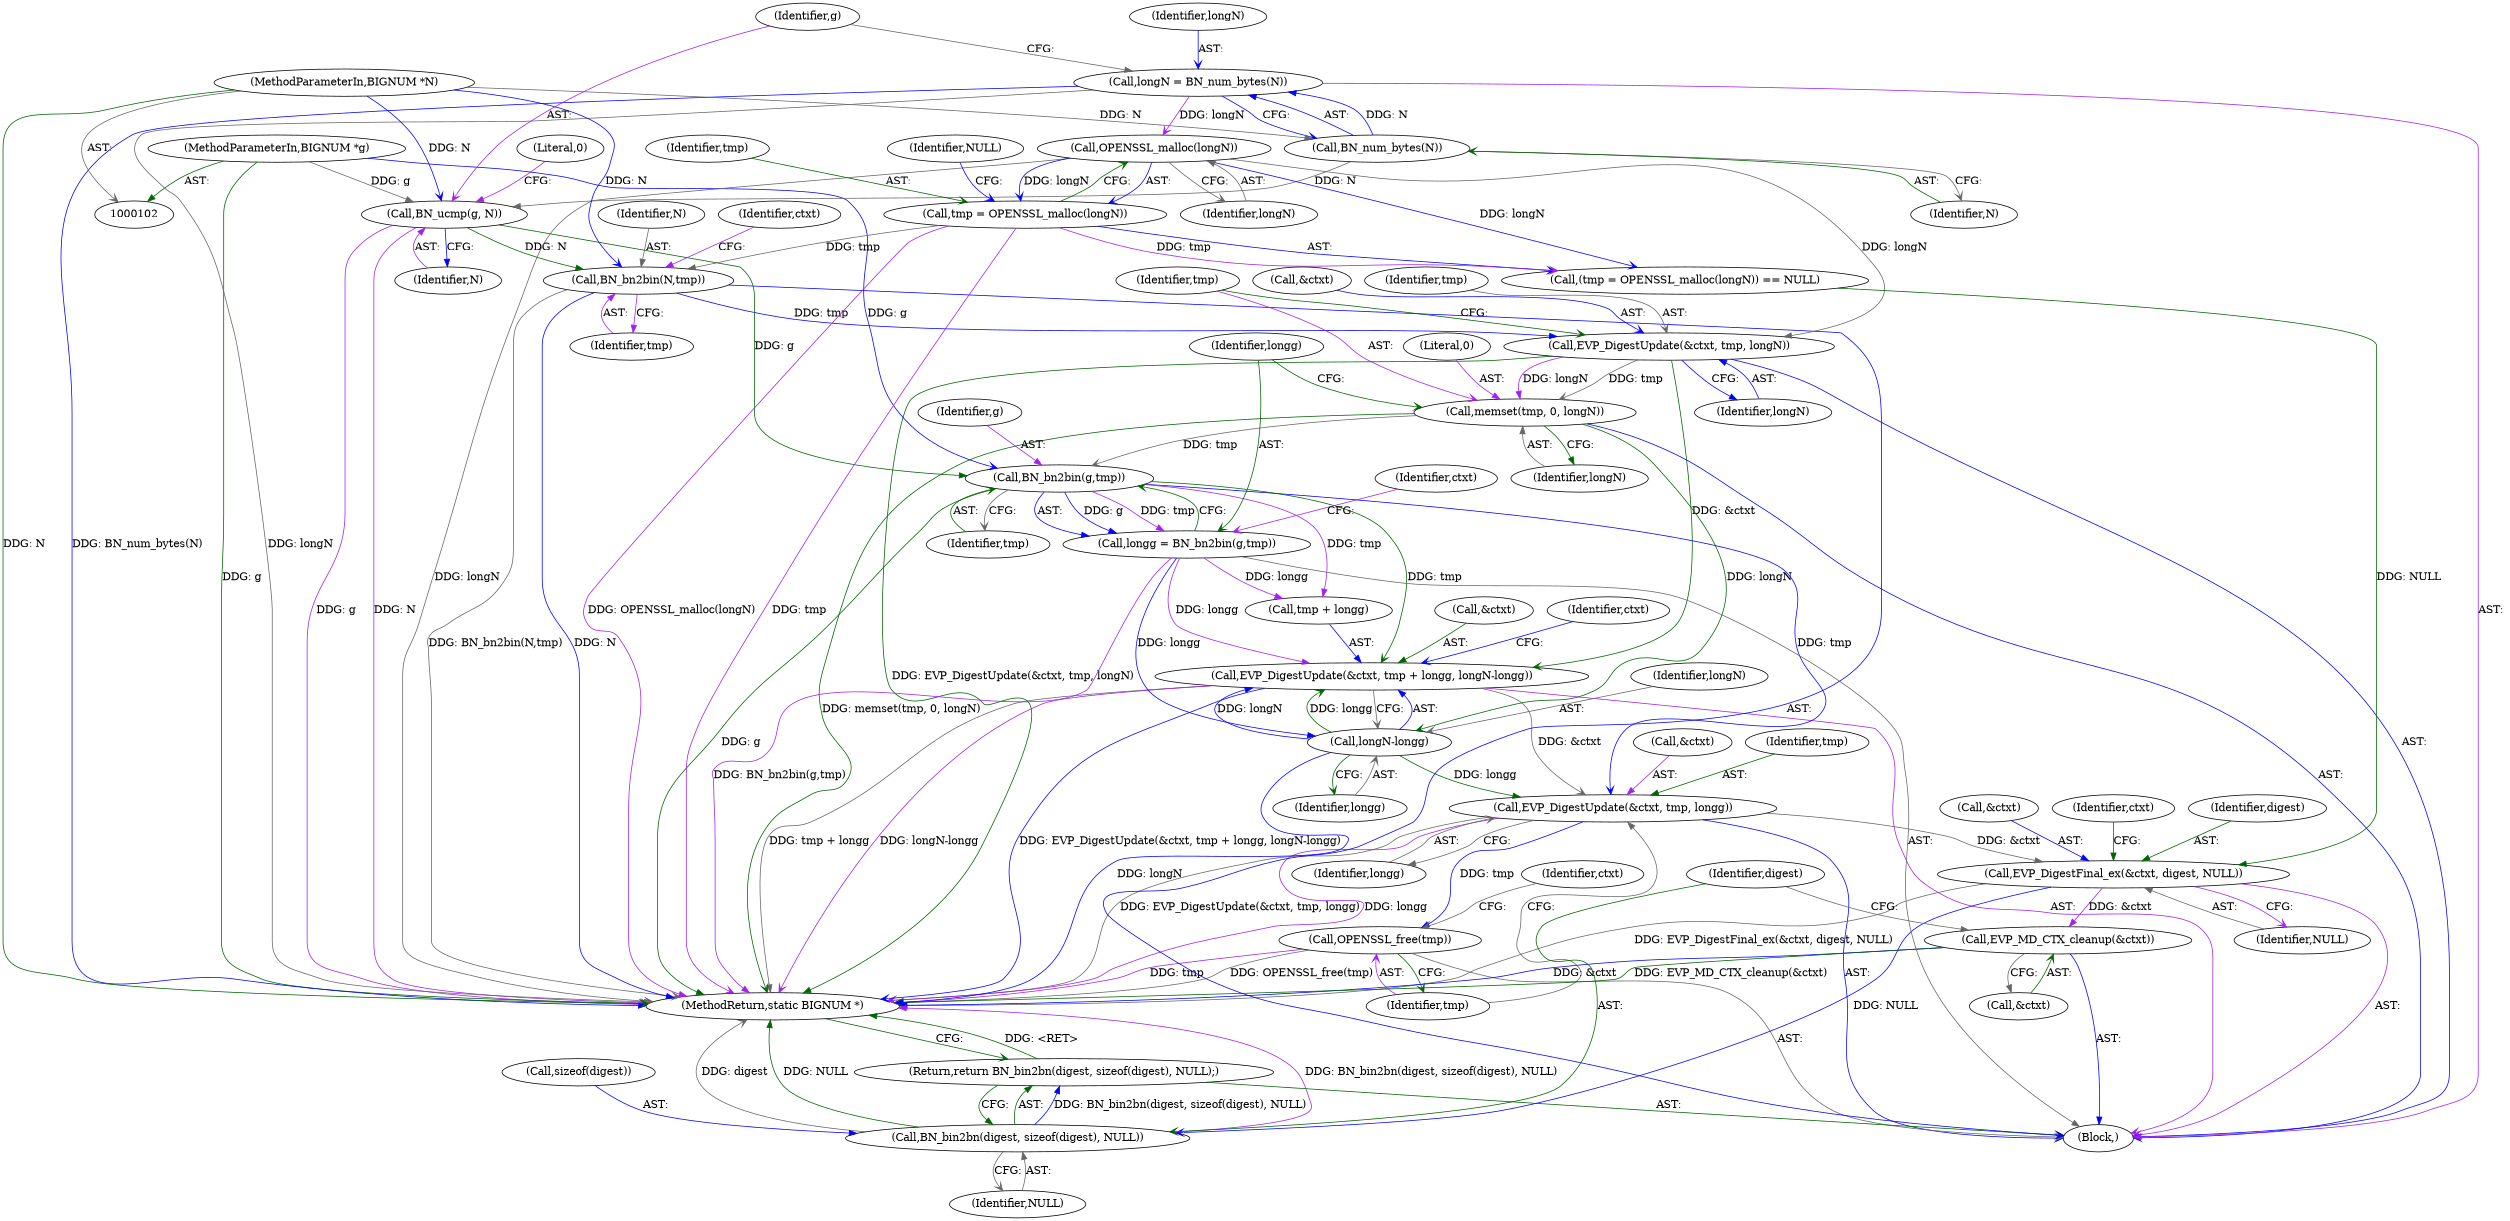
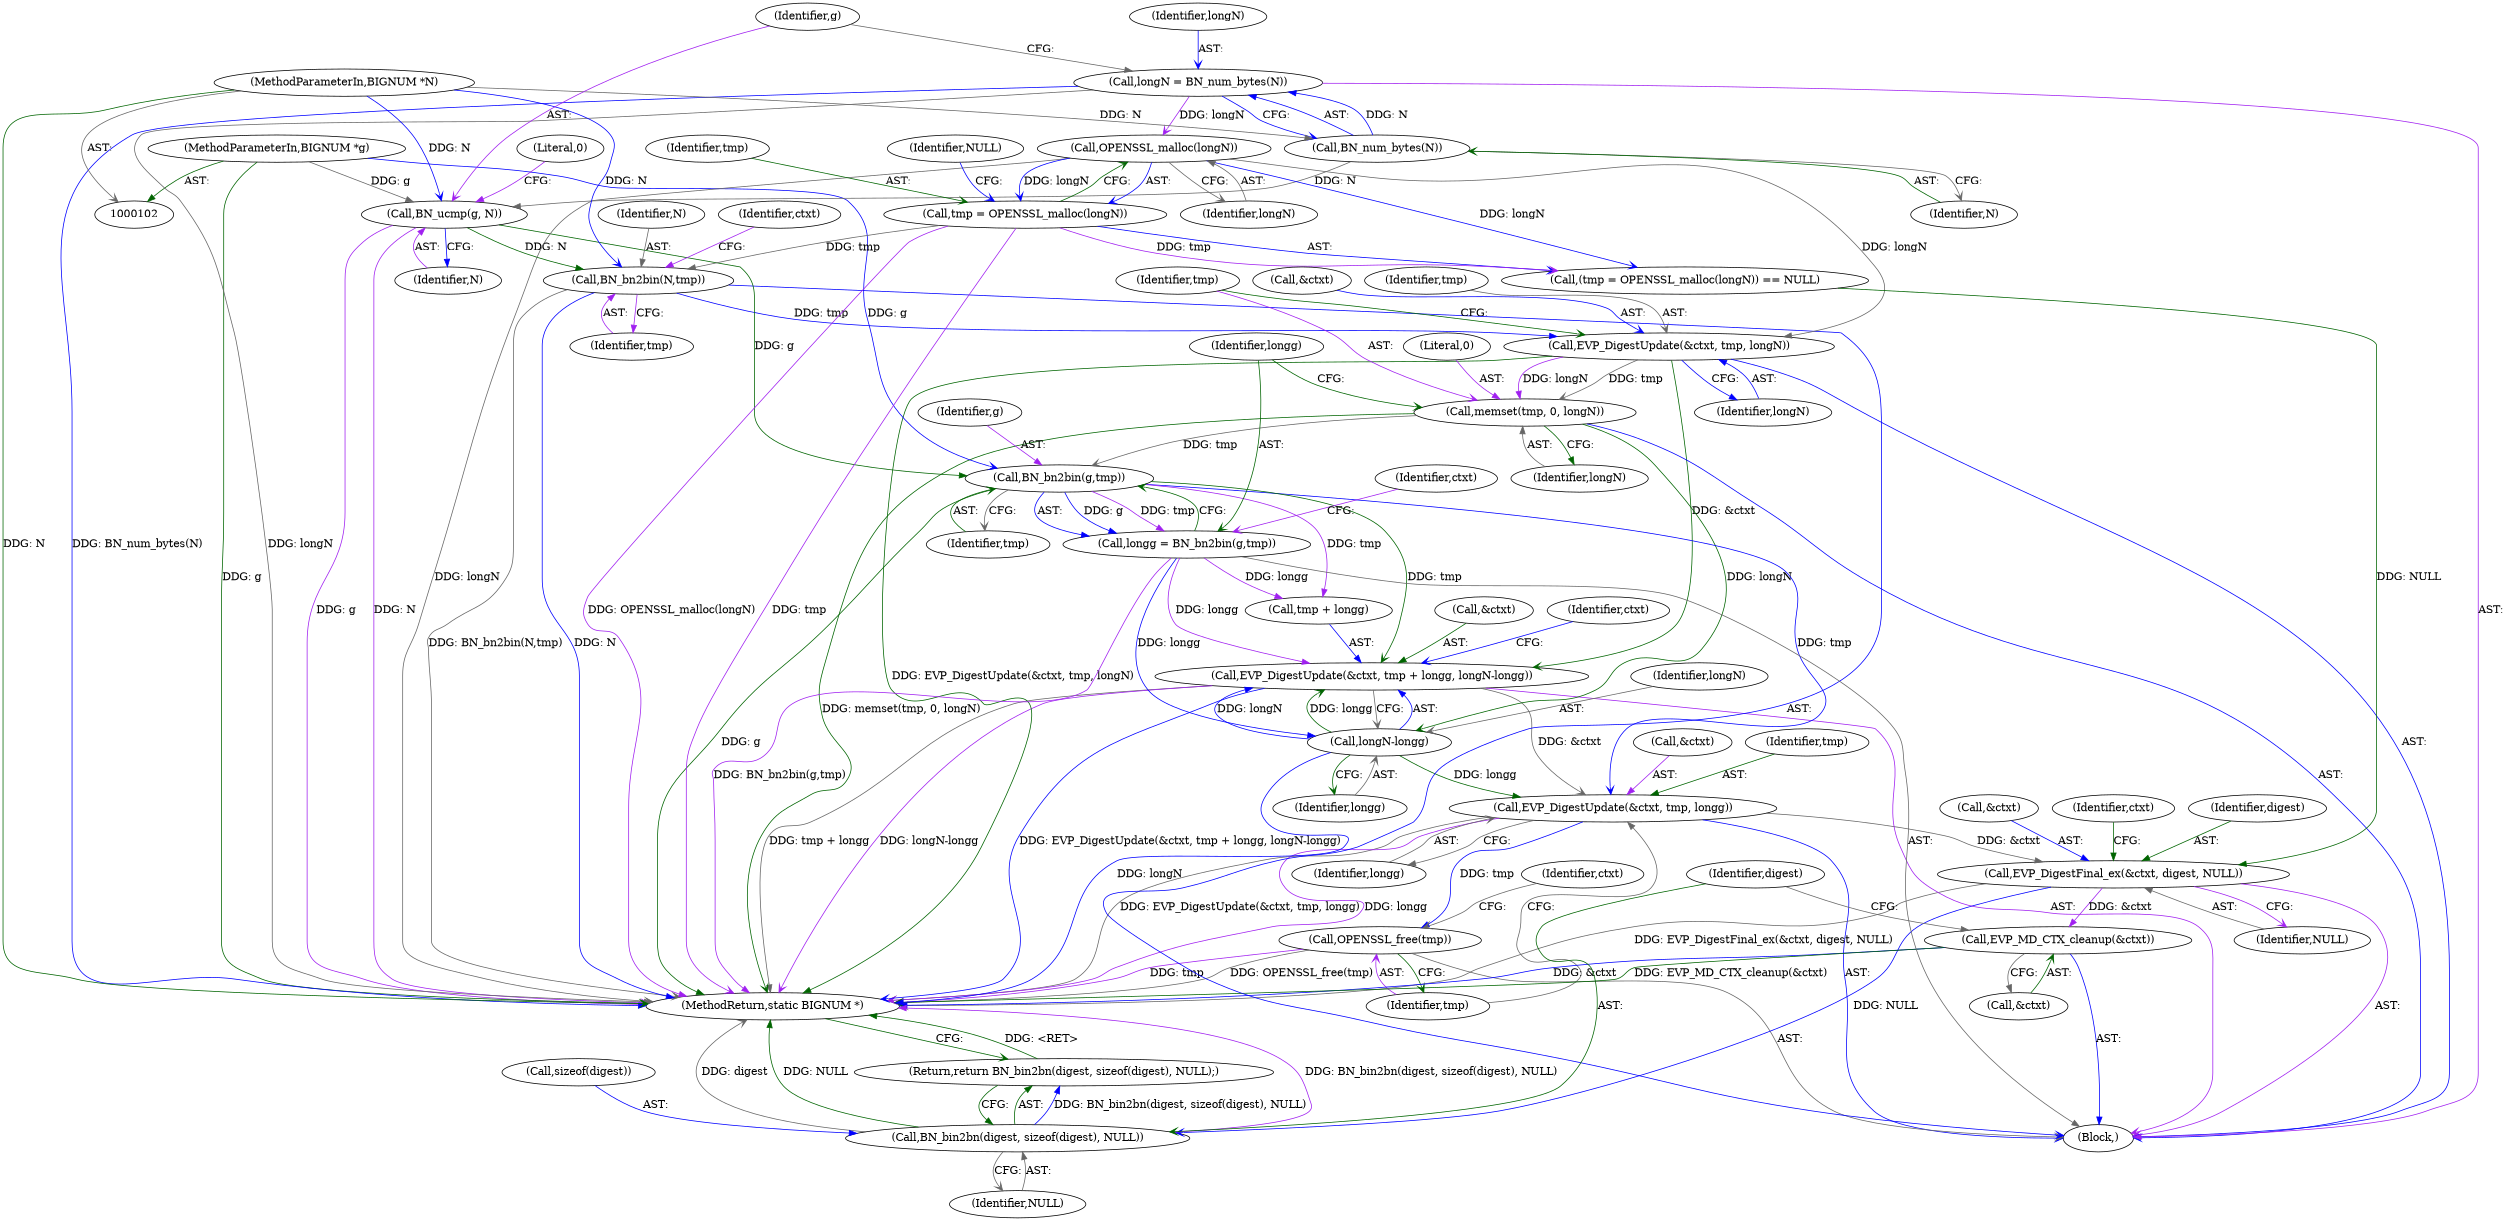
(1631, 1109) -> none
